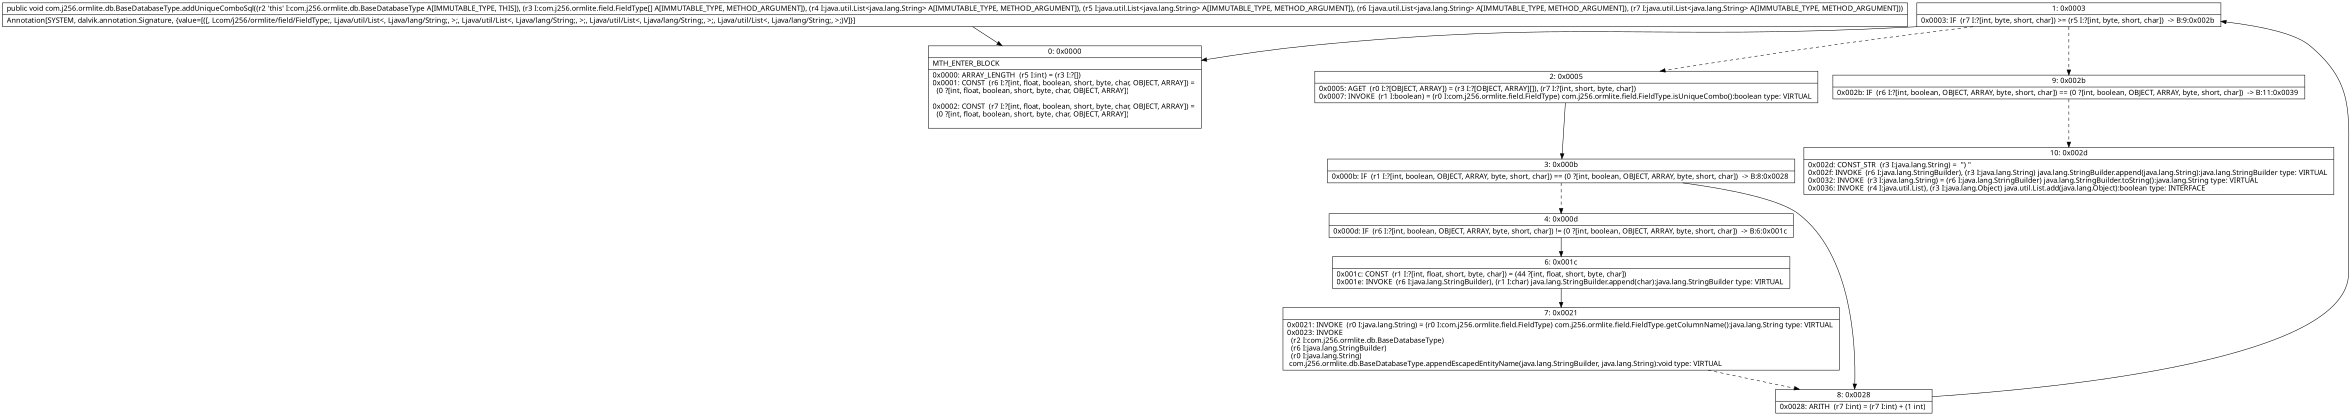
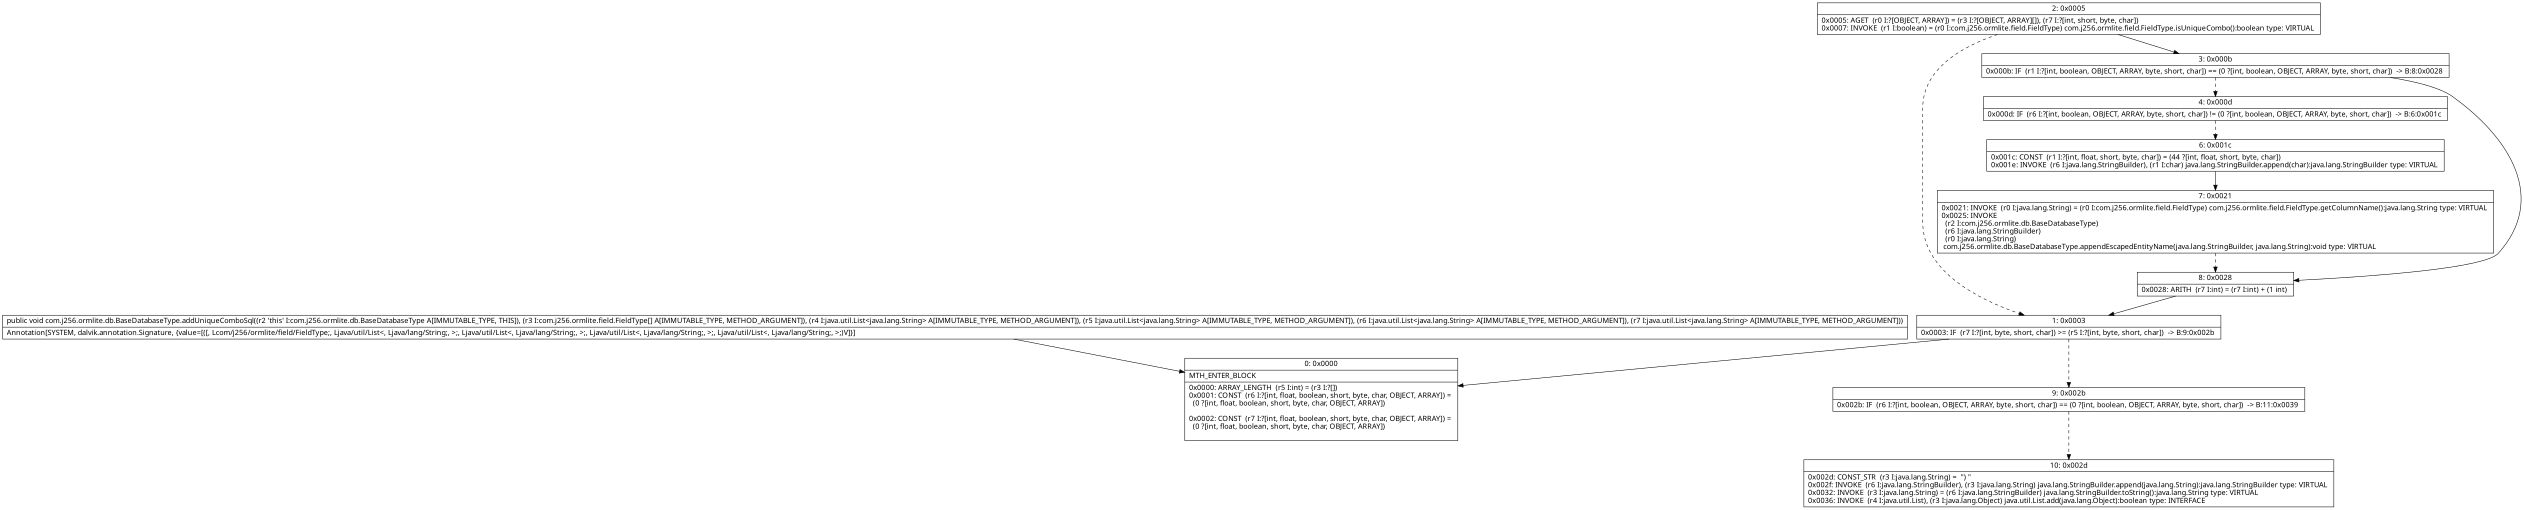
(1819, 47) -> (1923, 180)
(1561, 245) -> (2215, 127)
(1317, 333) -> (1971, 216)
